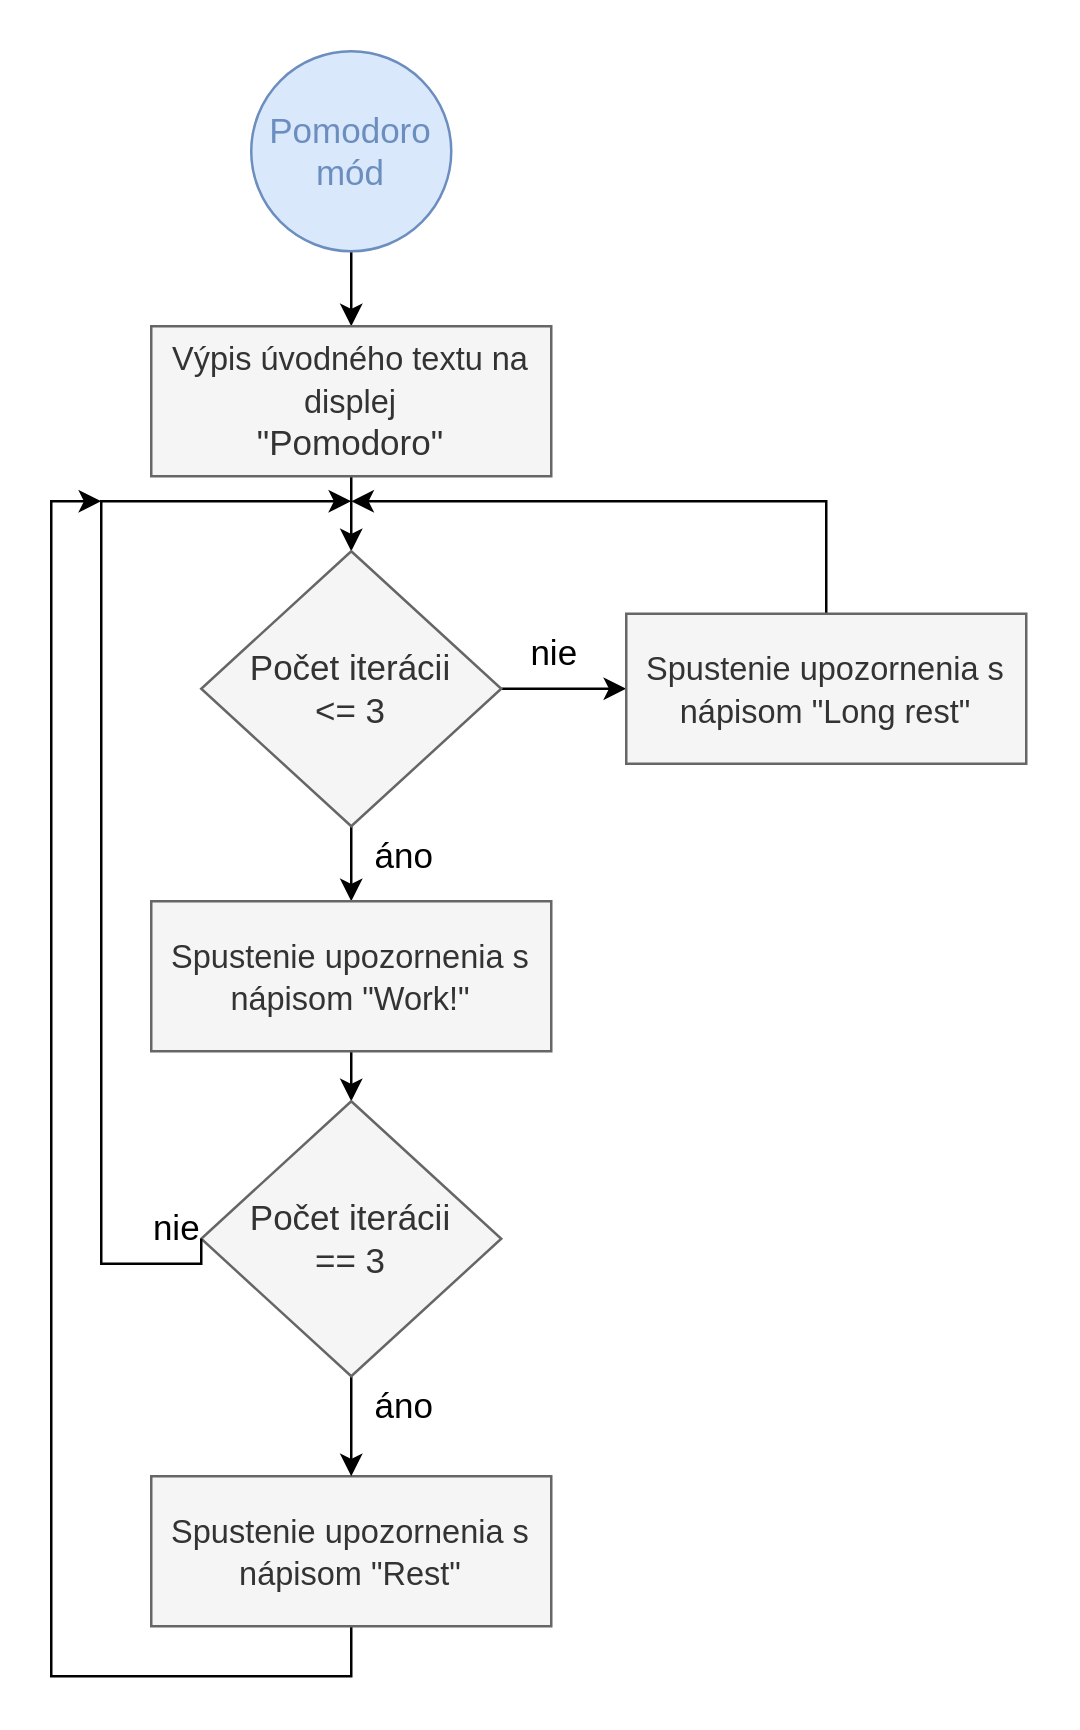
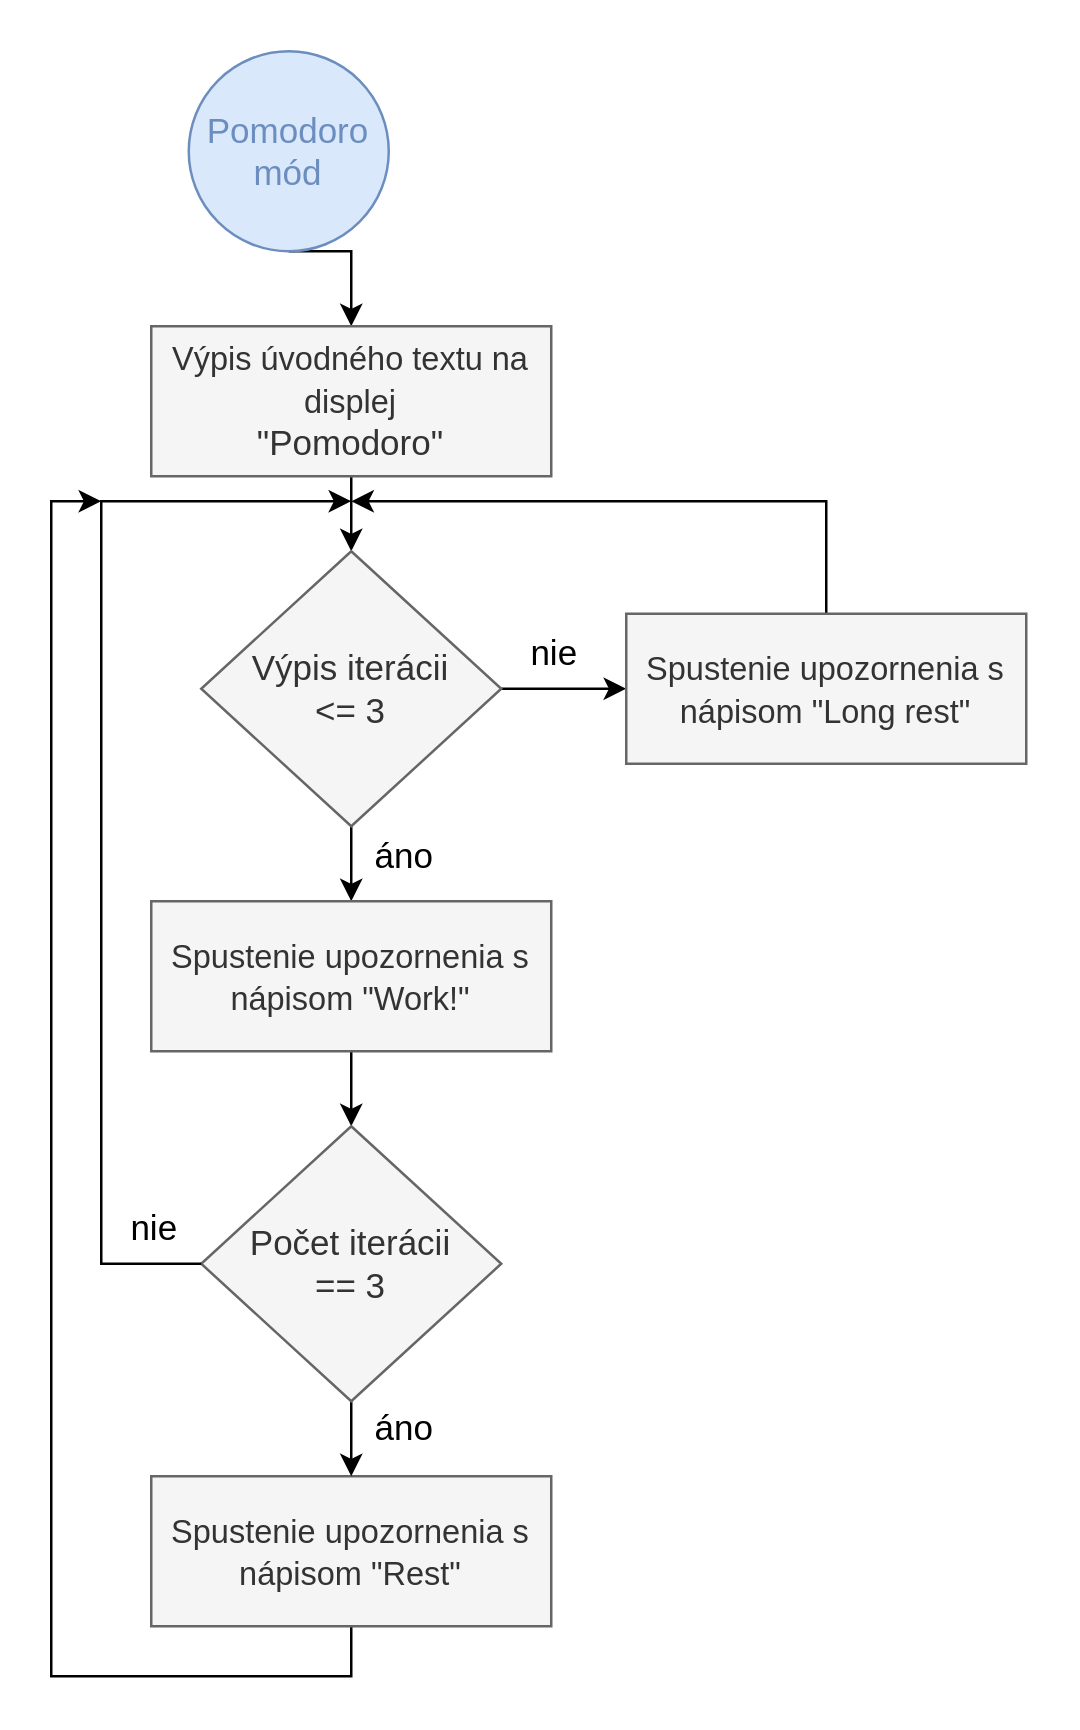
(351, 151) -> (289, 151)
(351, 689) -> (351, 689)
(351, 1239) -> (351, 1264)
